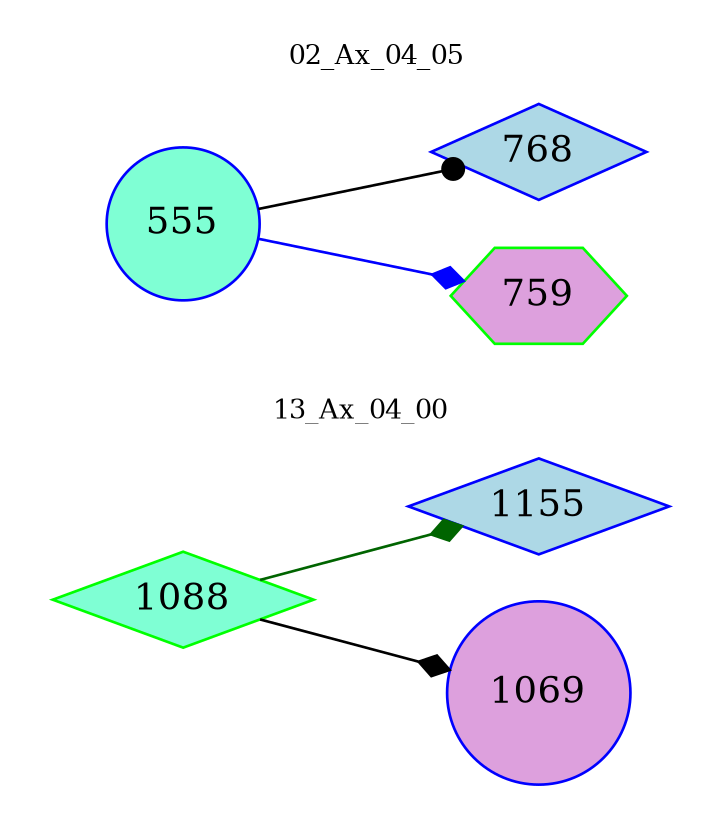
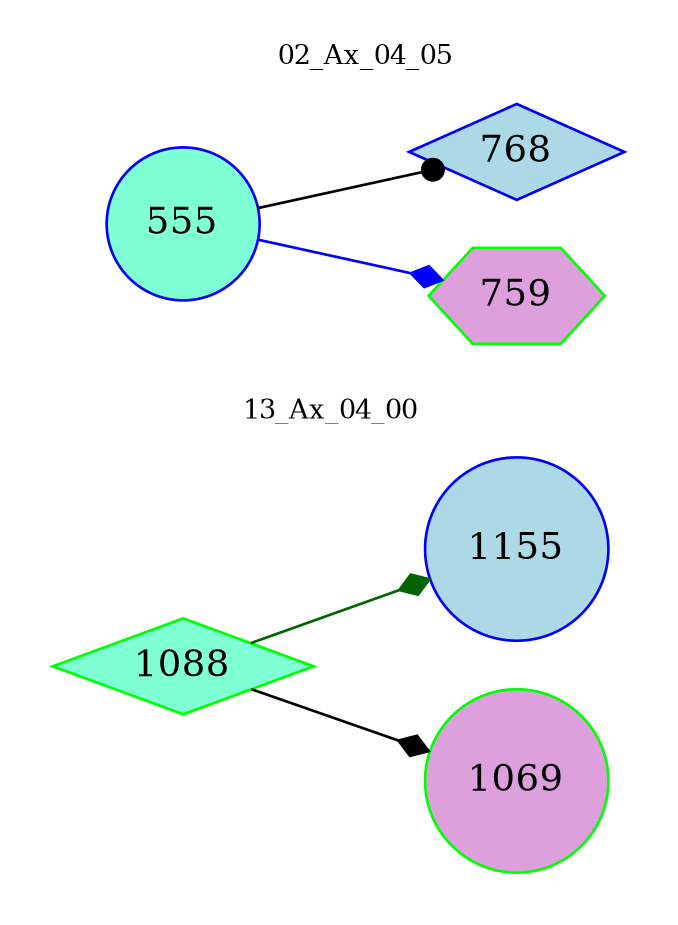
(539, 506) -> (517, 549)
(539, 693) -> (517, 781)
